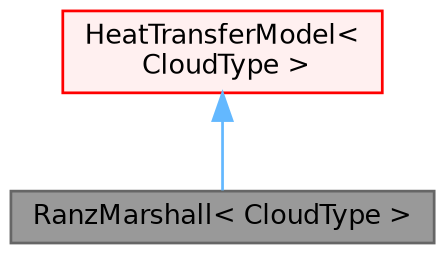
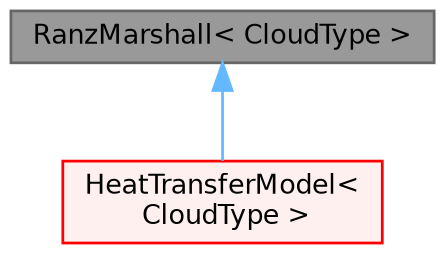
(223, 156) -> (223, 126)
